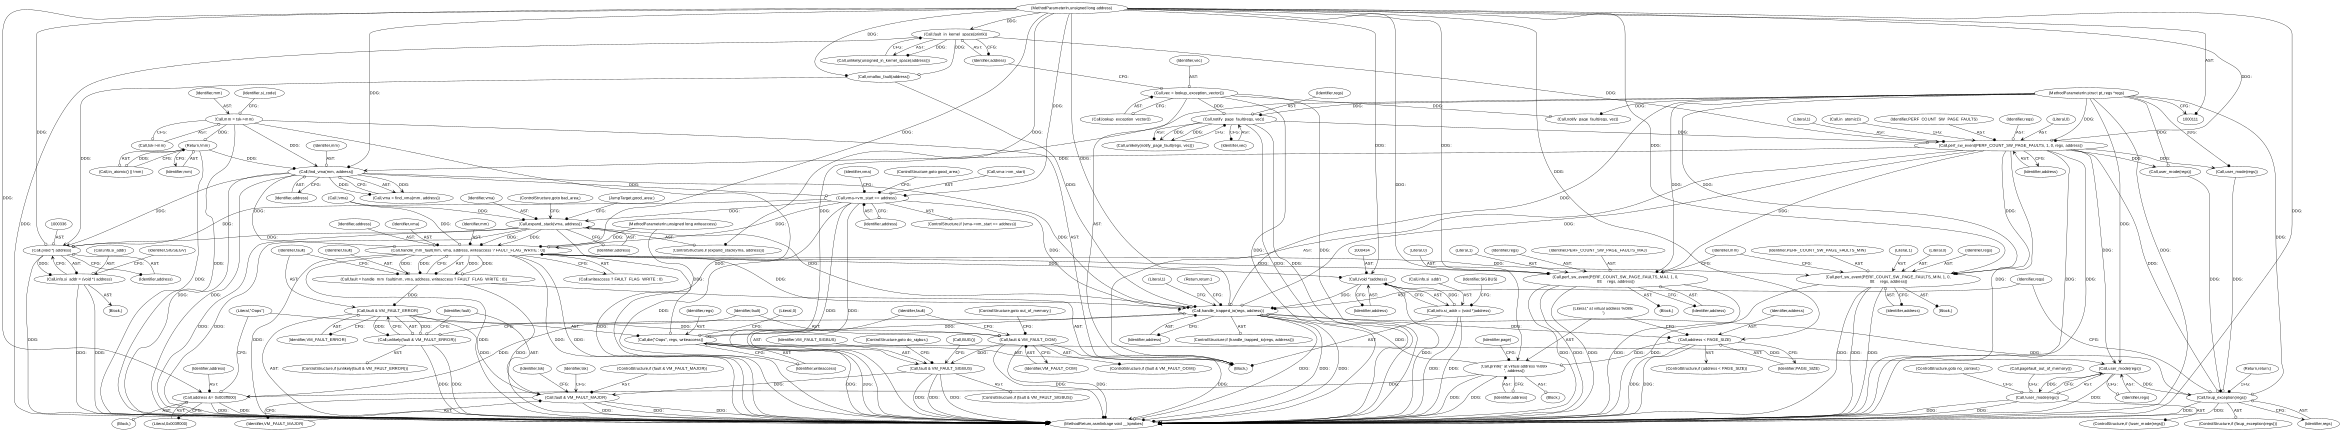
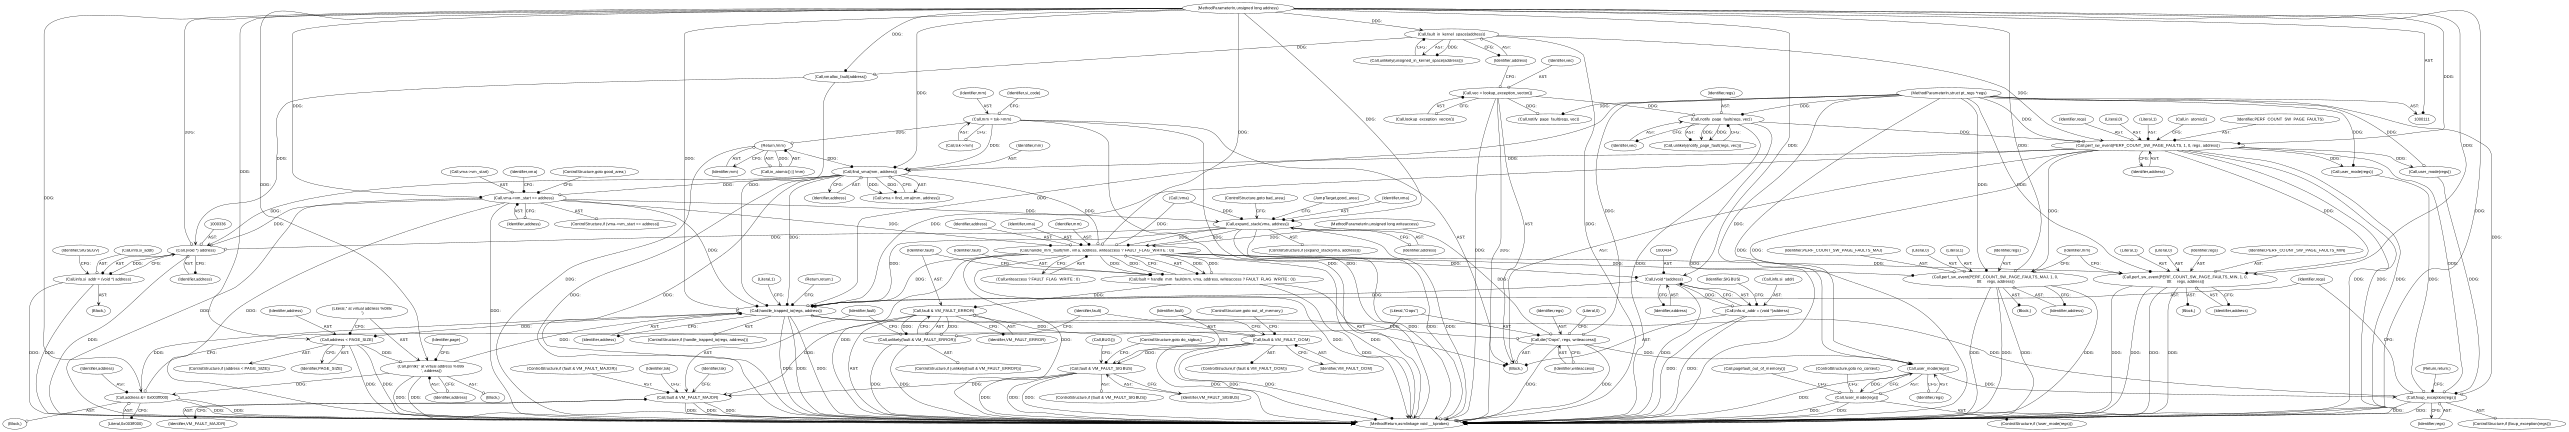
(956, 34) -> (1452, 34)
(2186, 106) -> (2415, 106)
(191, 133) -> (960, 130)
(931, 156) -> (1387, 147)
(168, 159) -> (797, 159)
none -> (1145, 386)
